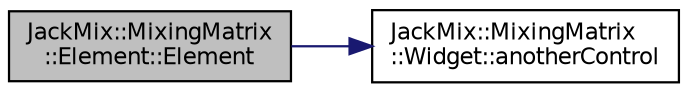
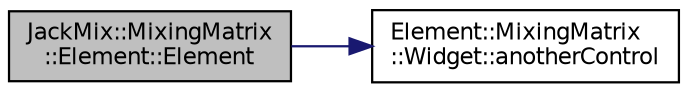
(526, 46) -> (526, 46)
